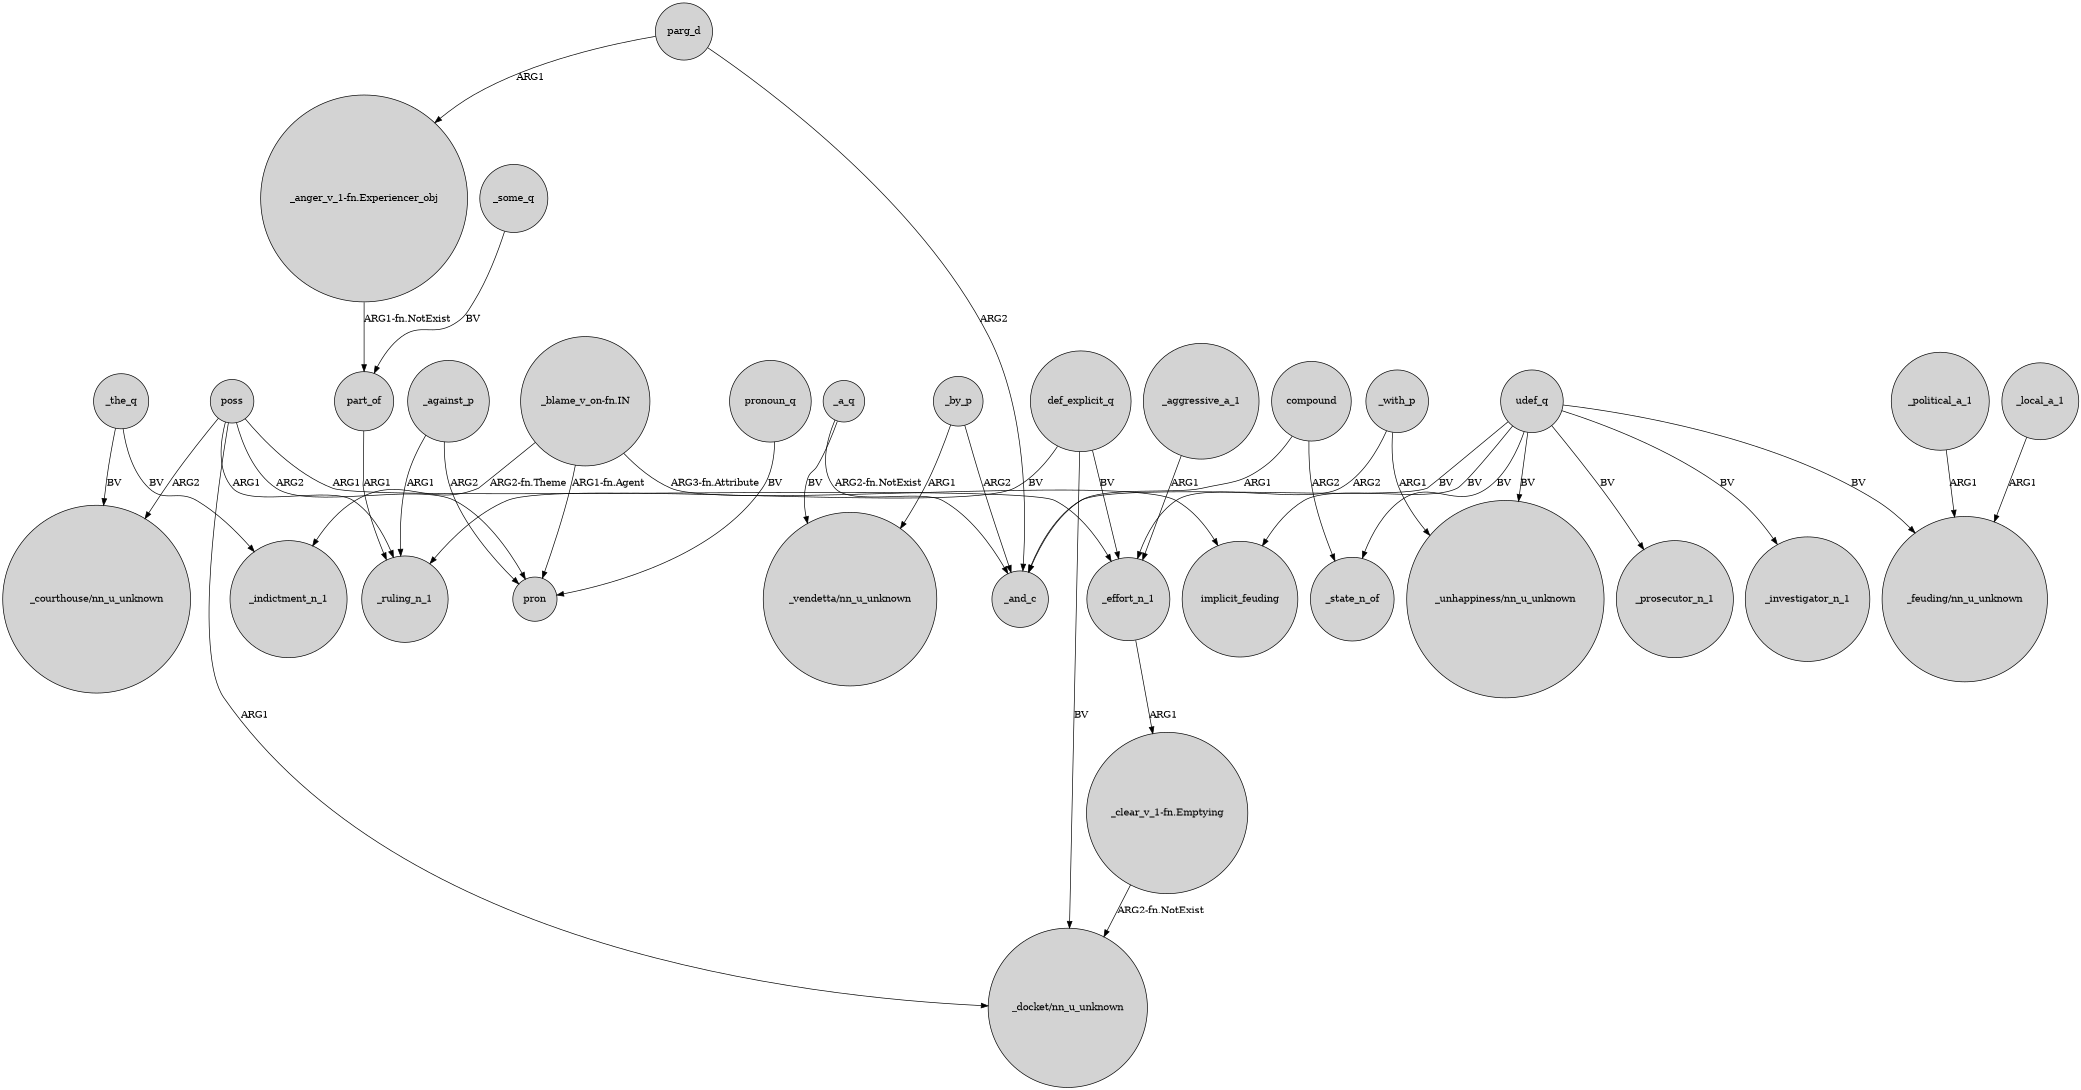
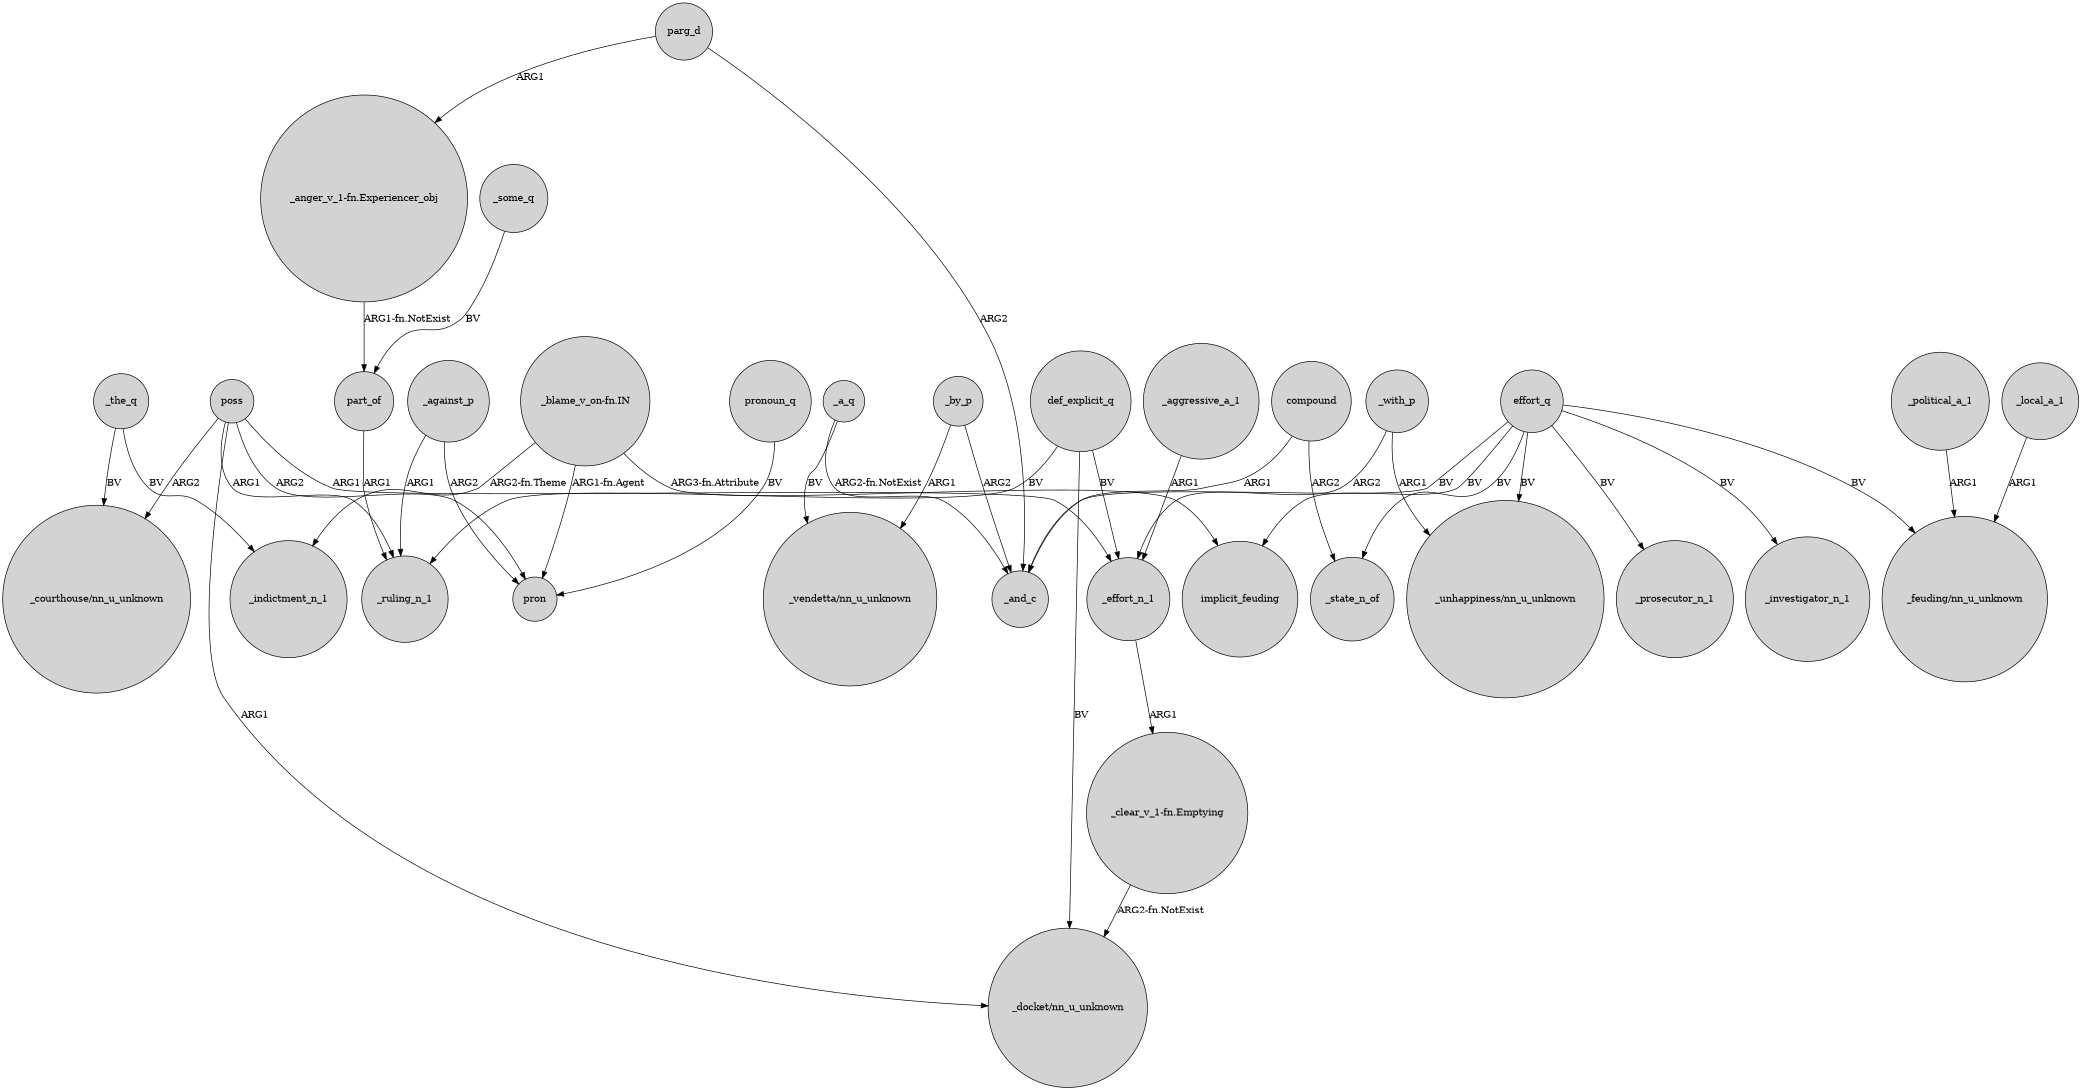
(1532, 401) -> (1532, 401)
